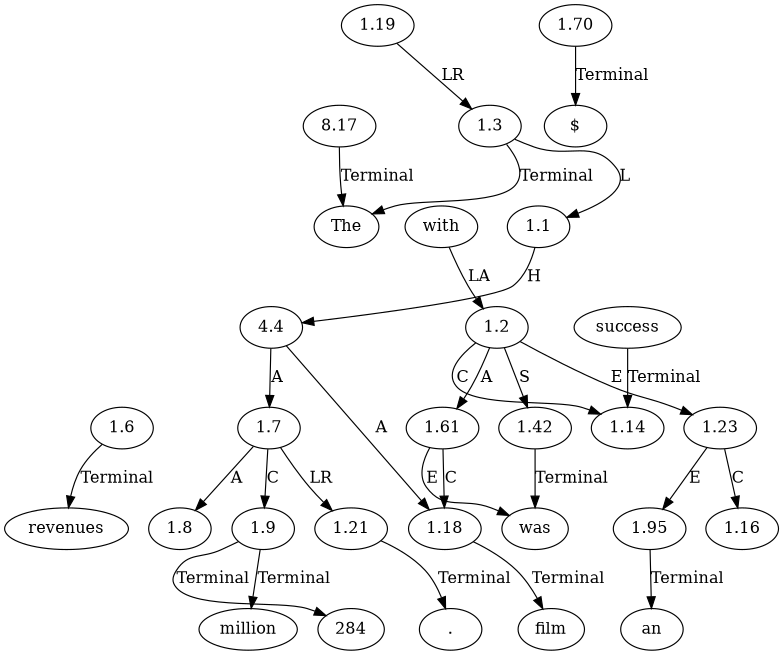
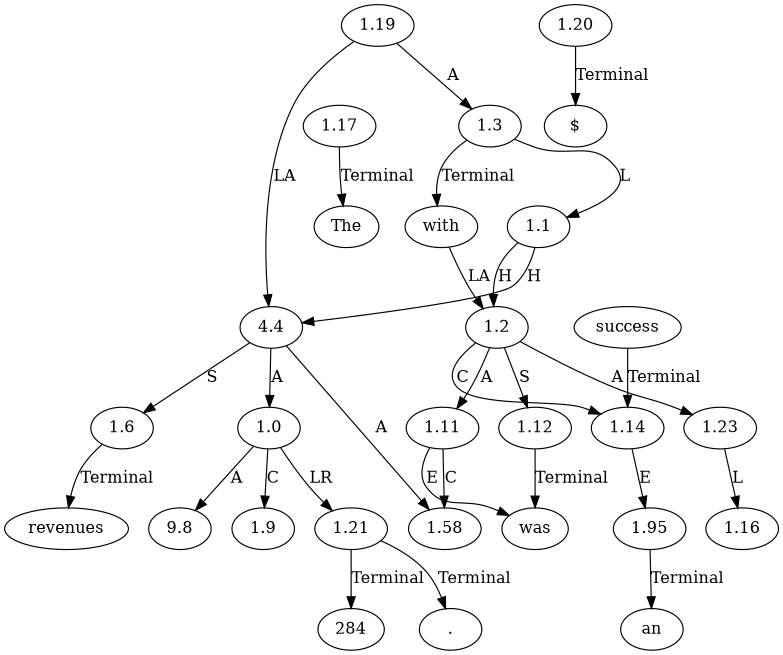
(576, 25) -> (576, 25)
(453, 76) -> (453, 76)
(340, 126) -> (340, 126)
none -> (276, 154)
(473, 199) -> (444, 163)
none -> (499, 266)
none -> (202, 374)
(617, 378) -> (617, 378)
(269, 428) -> (269, 428)
(443, 428) -> (443, 428)
(535, 428) -> (535, 428)
(688, 474) -> (637, 473)
(738, 478) -> (738, 478)
(180, 529) -> (180, 529)
(445, 529) -> (445, 529)
(200, 599) -> (351, 573)
(248, 629) -> none
(551, 629) -> none
